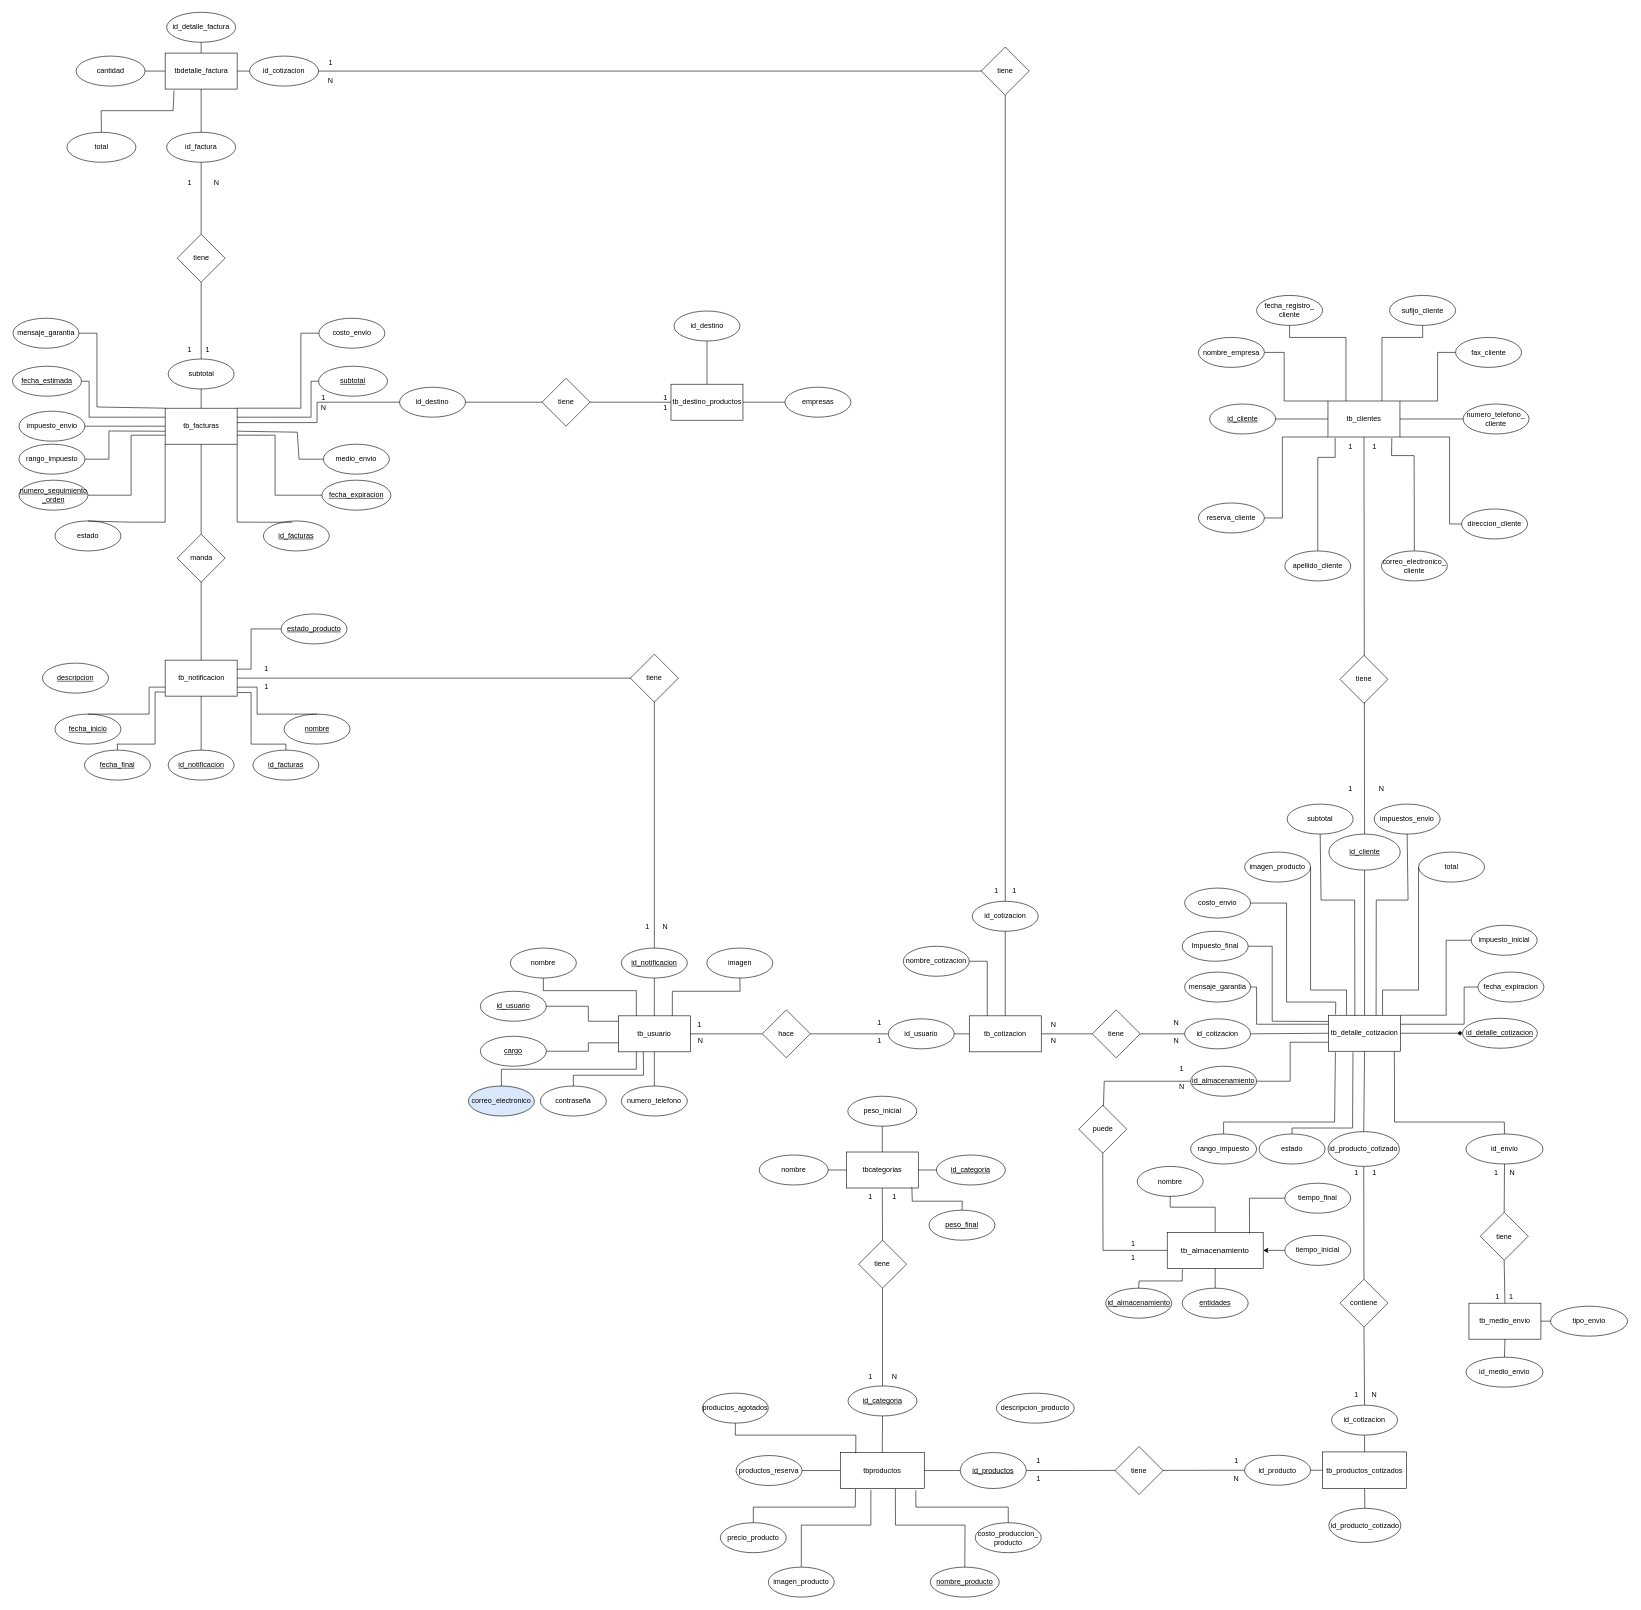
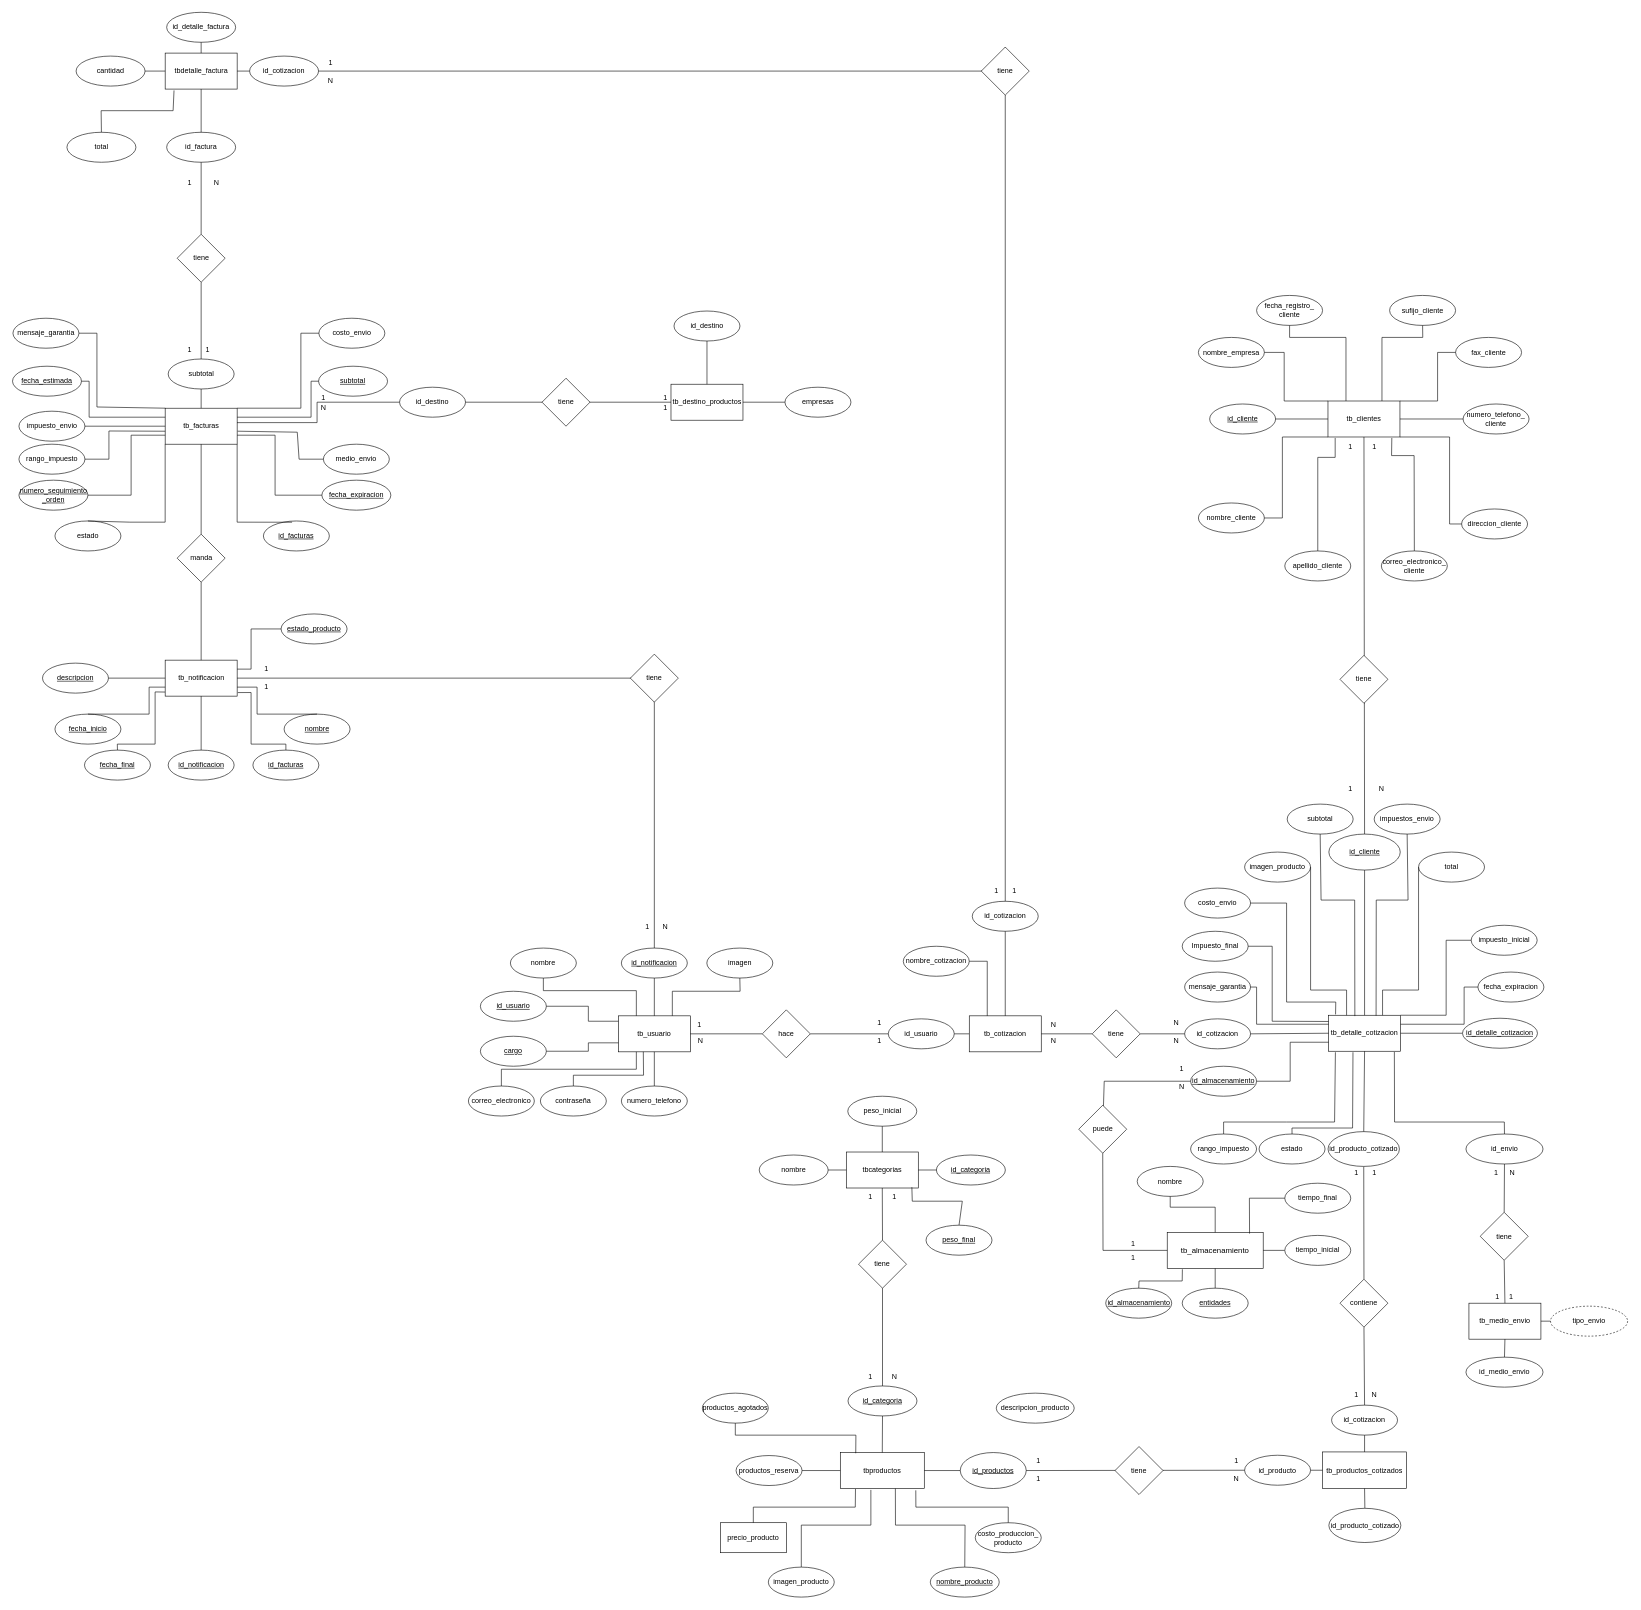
(1232, 518) -> (1232, 518)
none -> (137, 678)
(1457, 1034) -> (1459, 1034)
(501, 1101) -> (501, 1101)
(962, 1226) -> (959, 1241)
(1268, 1251) -> (1266, 1251)
(1589, 1322) -> (1589, 1322)
(753, 1538) -> (753, 1538)
